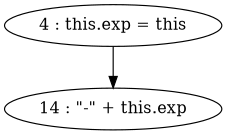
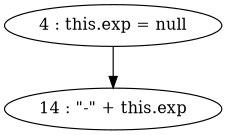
(113, 26) -> (113, 26)
